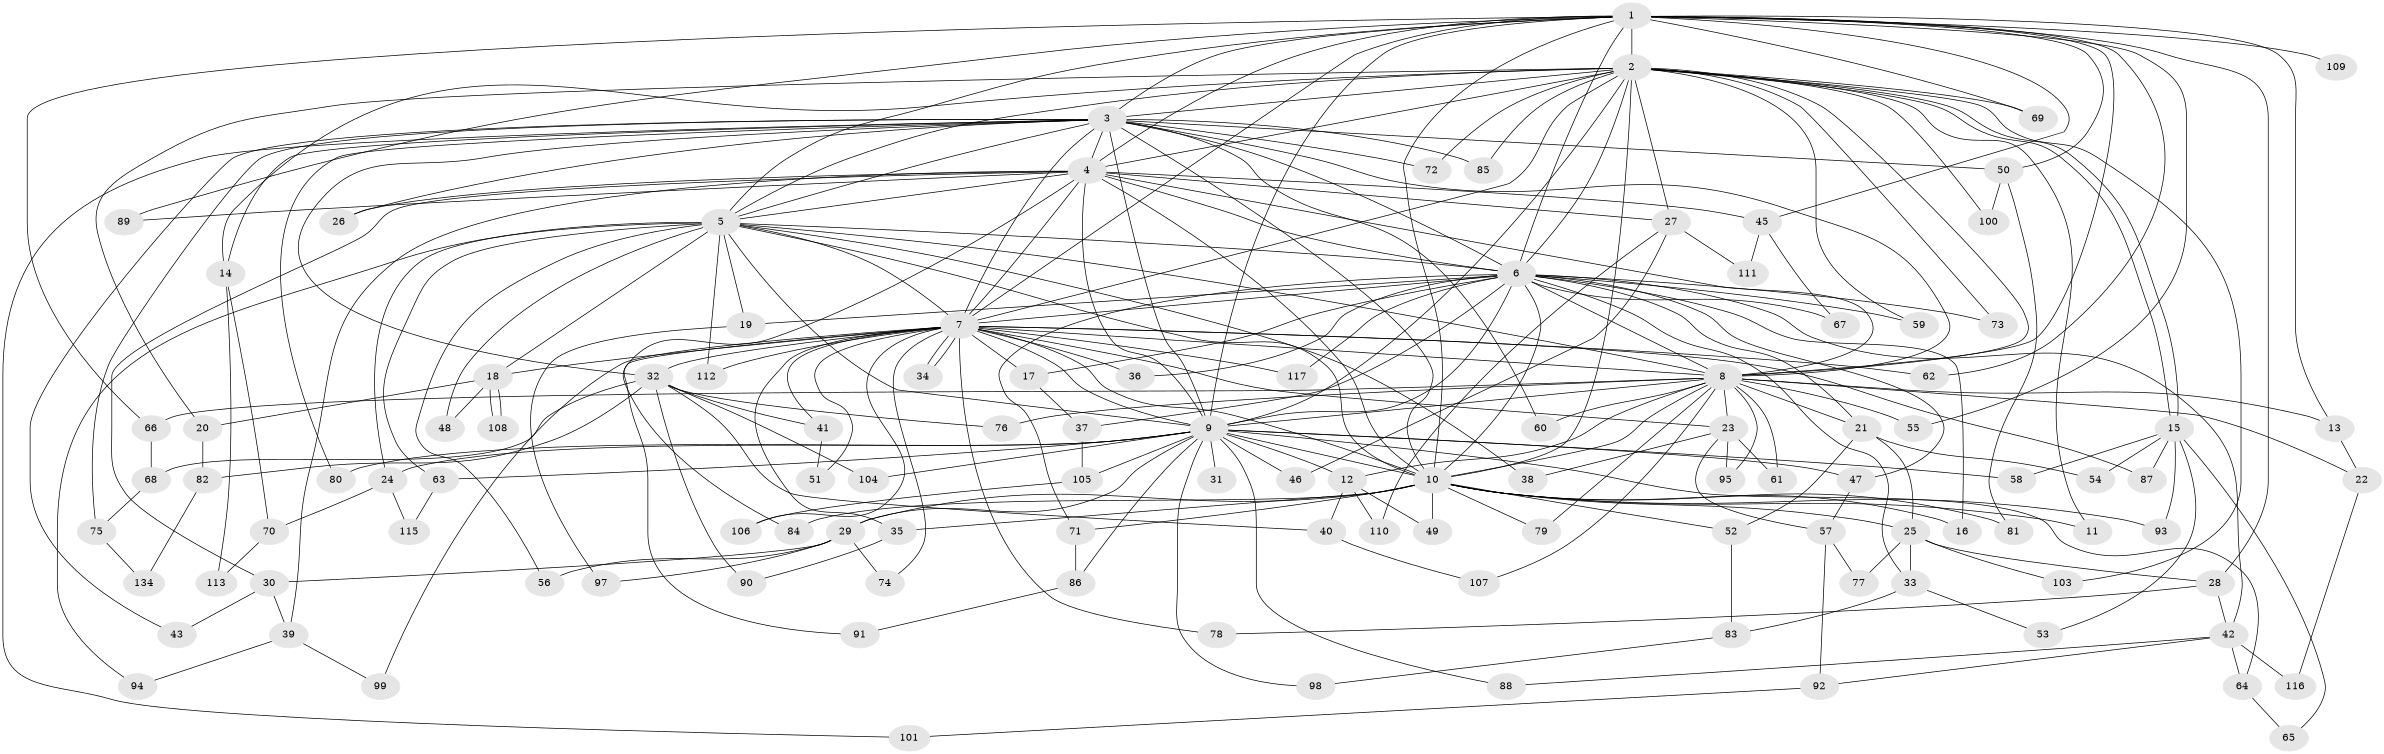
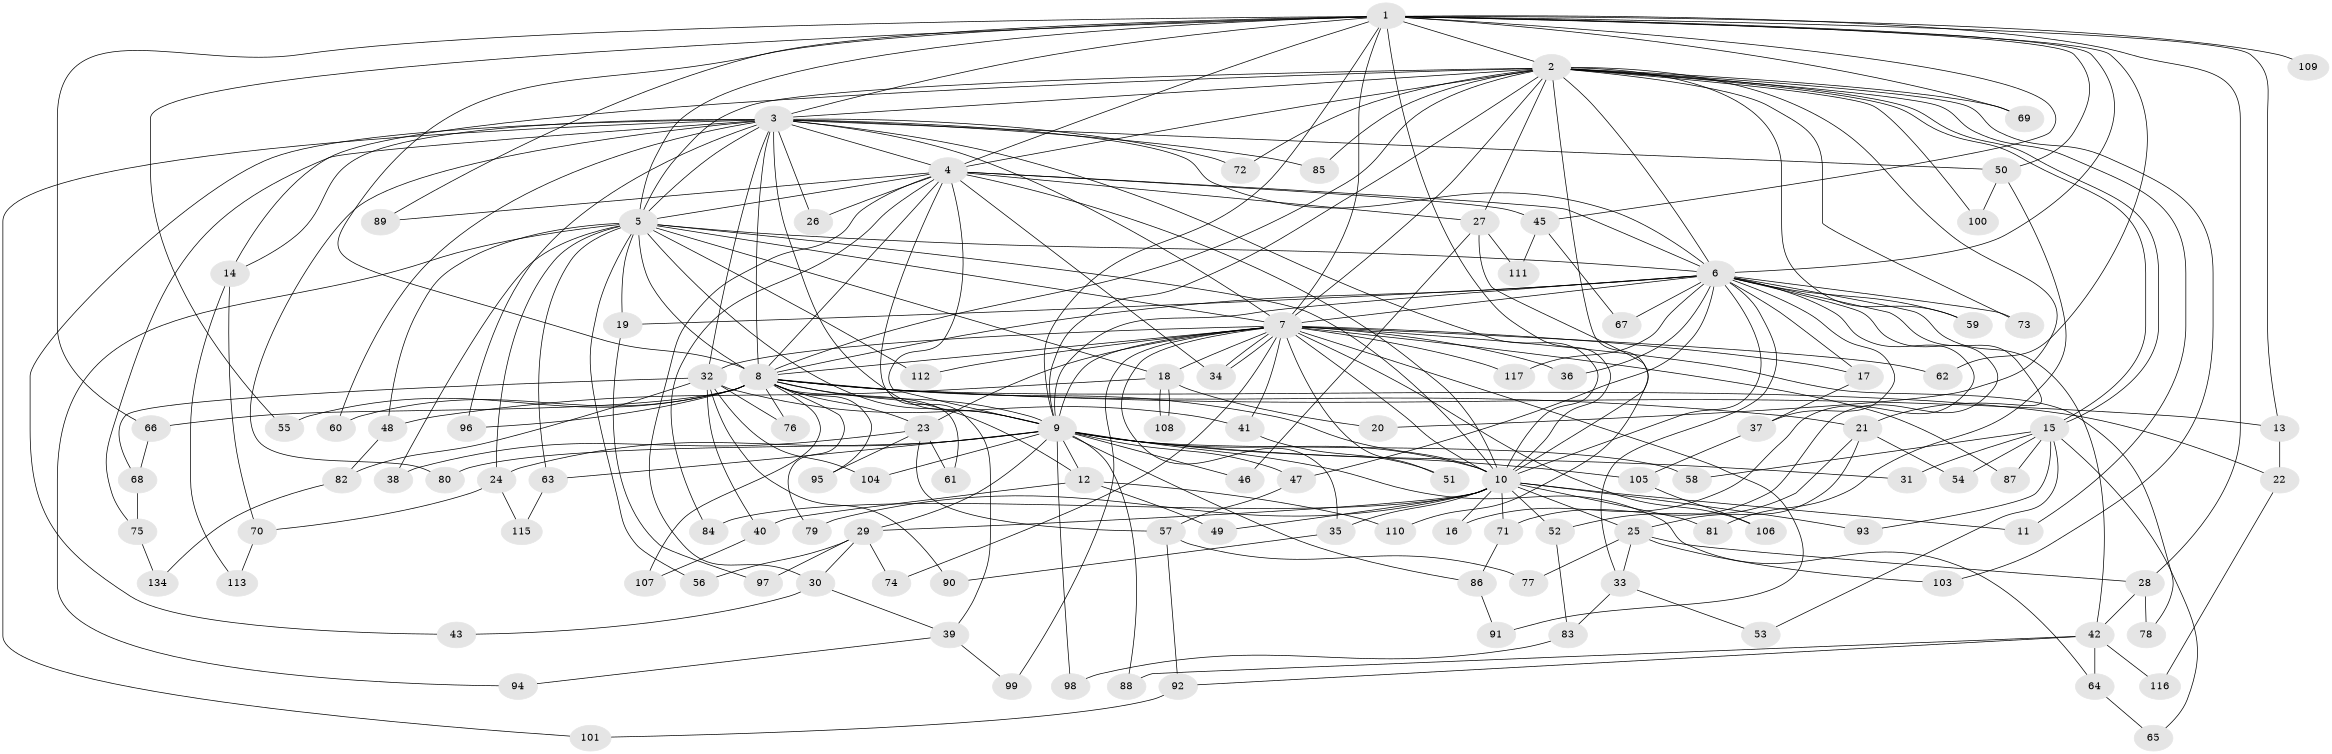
(1025, 249) -> (1070, 264)
none -> (467, 429)
none -> (1977, 451)
(203, 454) -> (365, 454)
